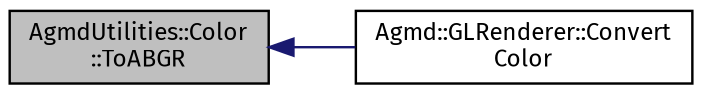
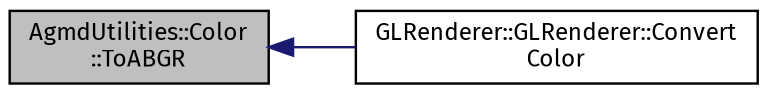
(524, 47) -> (557, 47)
